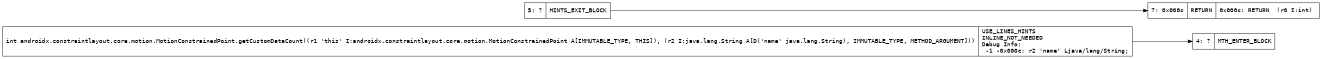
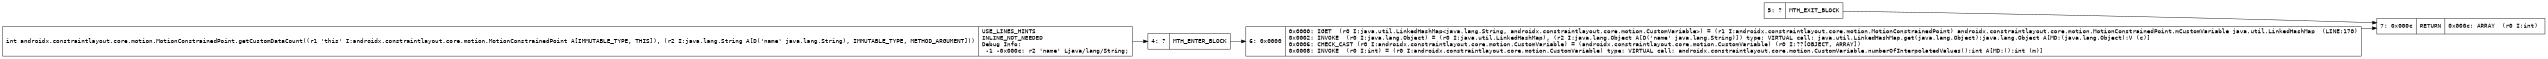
(578, 10) -> (1814, 10)
(1268, 10) -> (2495, 26)
none -> (1804, 41)
